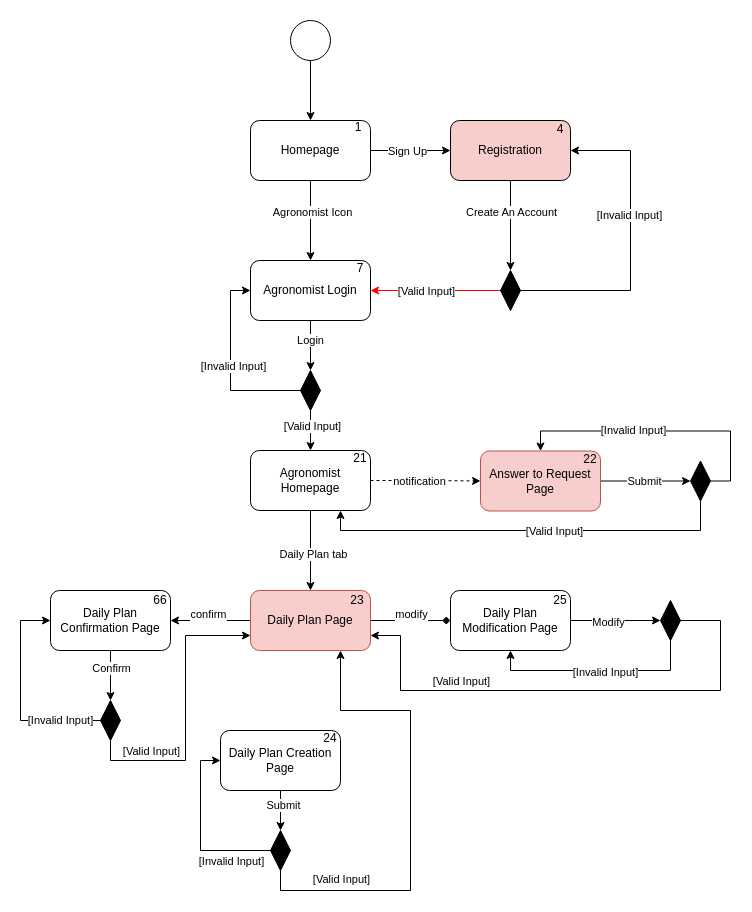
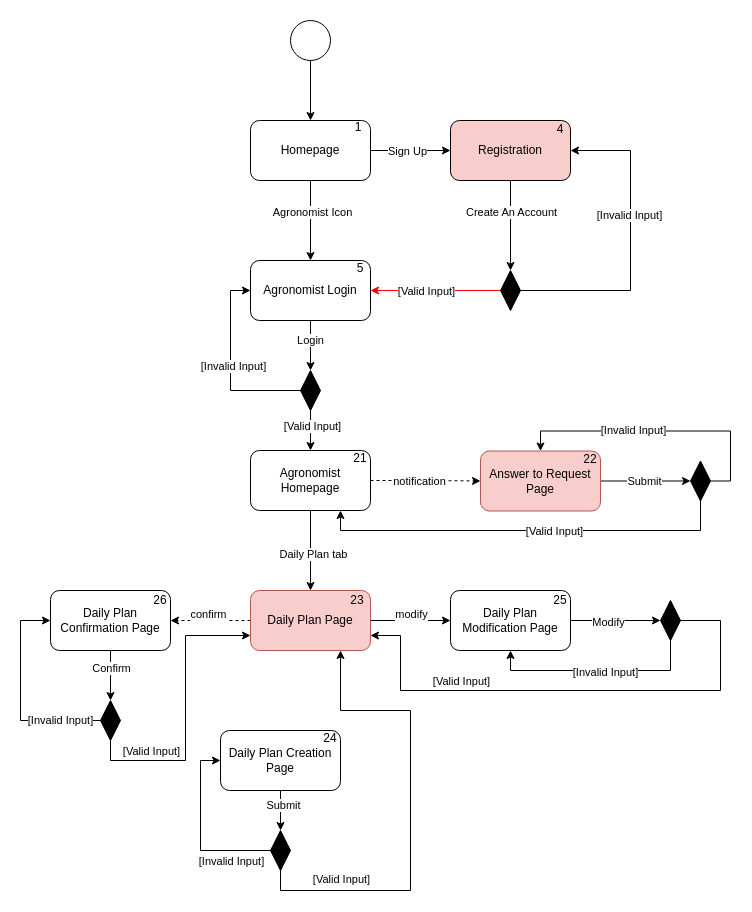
(361, 269) -> (361, 269)
(161, 601) -> (161, 601)
(237, 621) -> (237, 621)
(442, 621) -> (442, 621)
